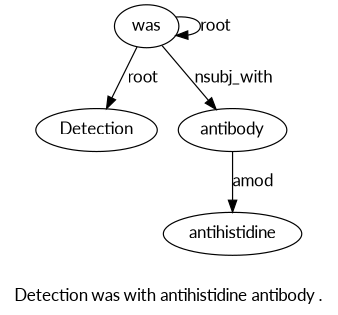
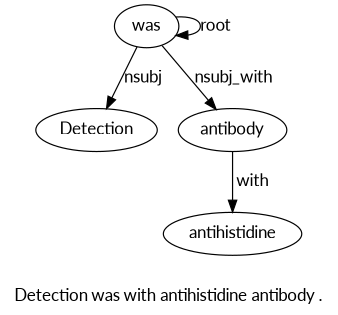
(143, 78) -> (143, 78)
(253, 182) -> (253, 182)
